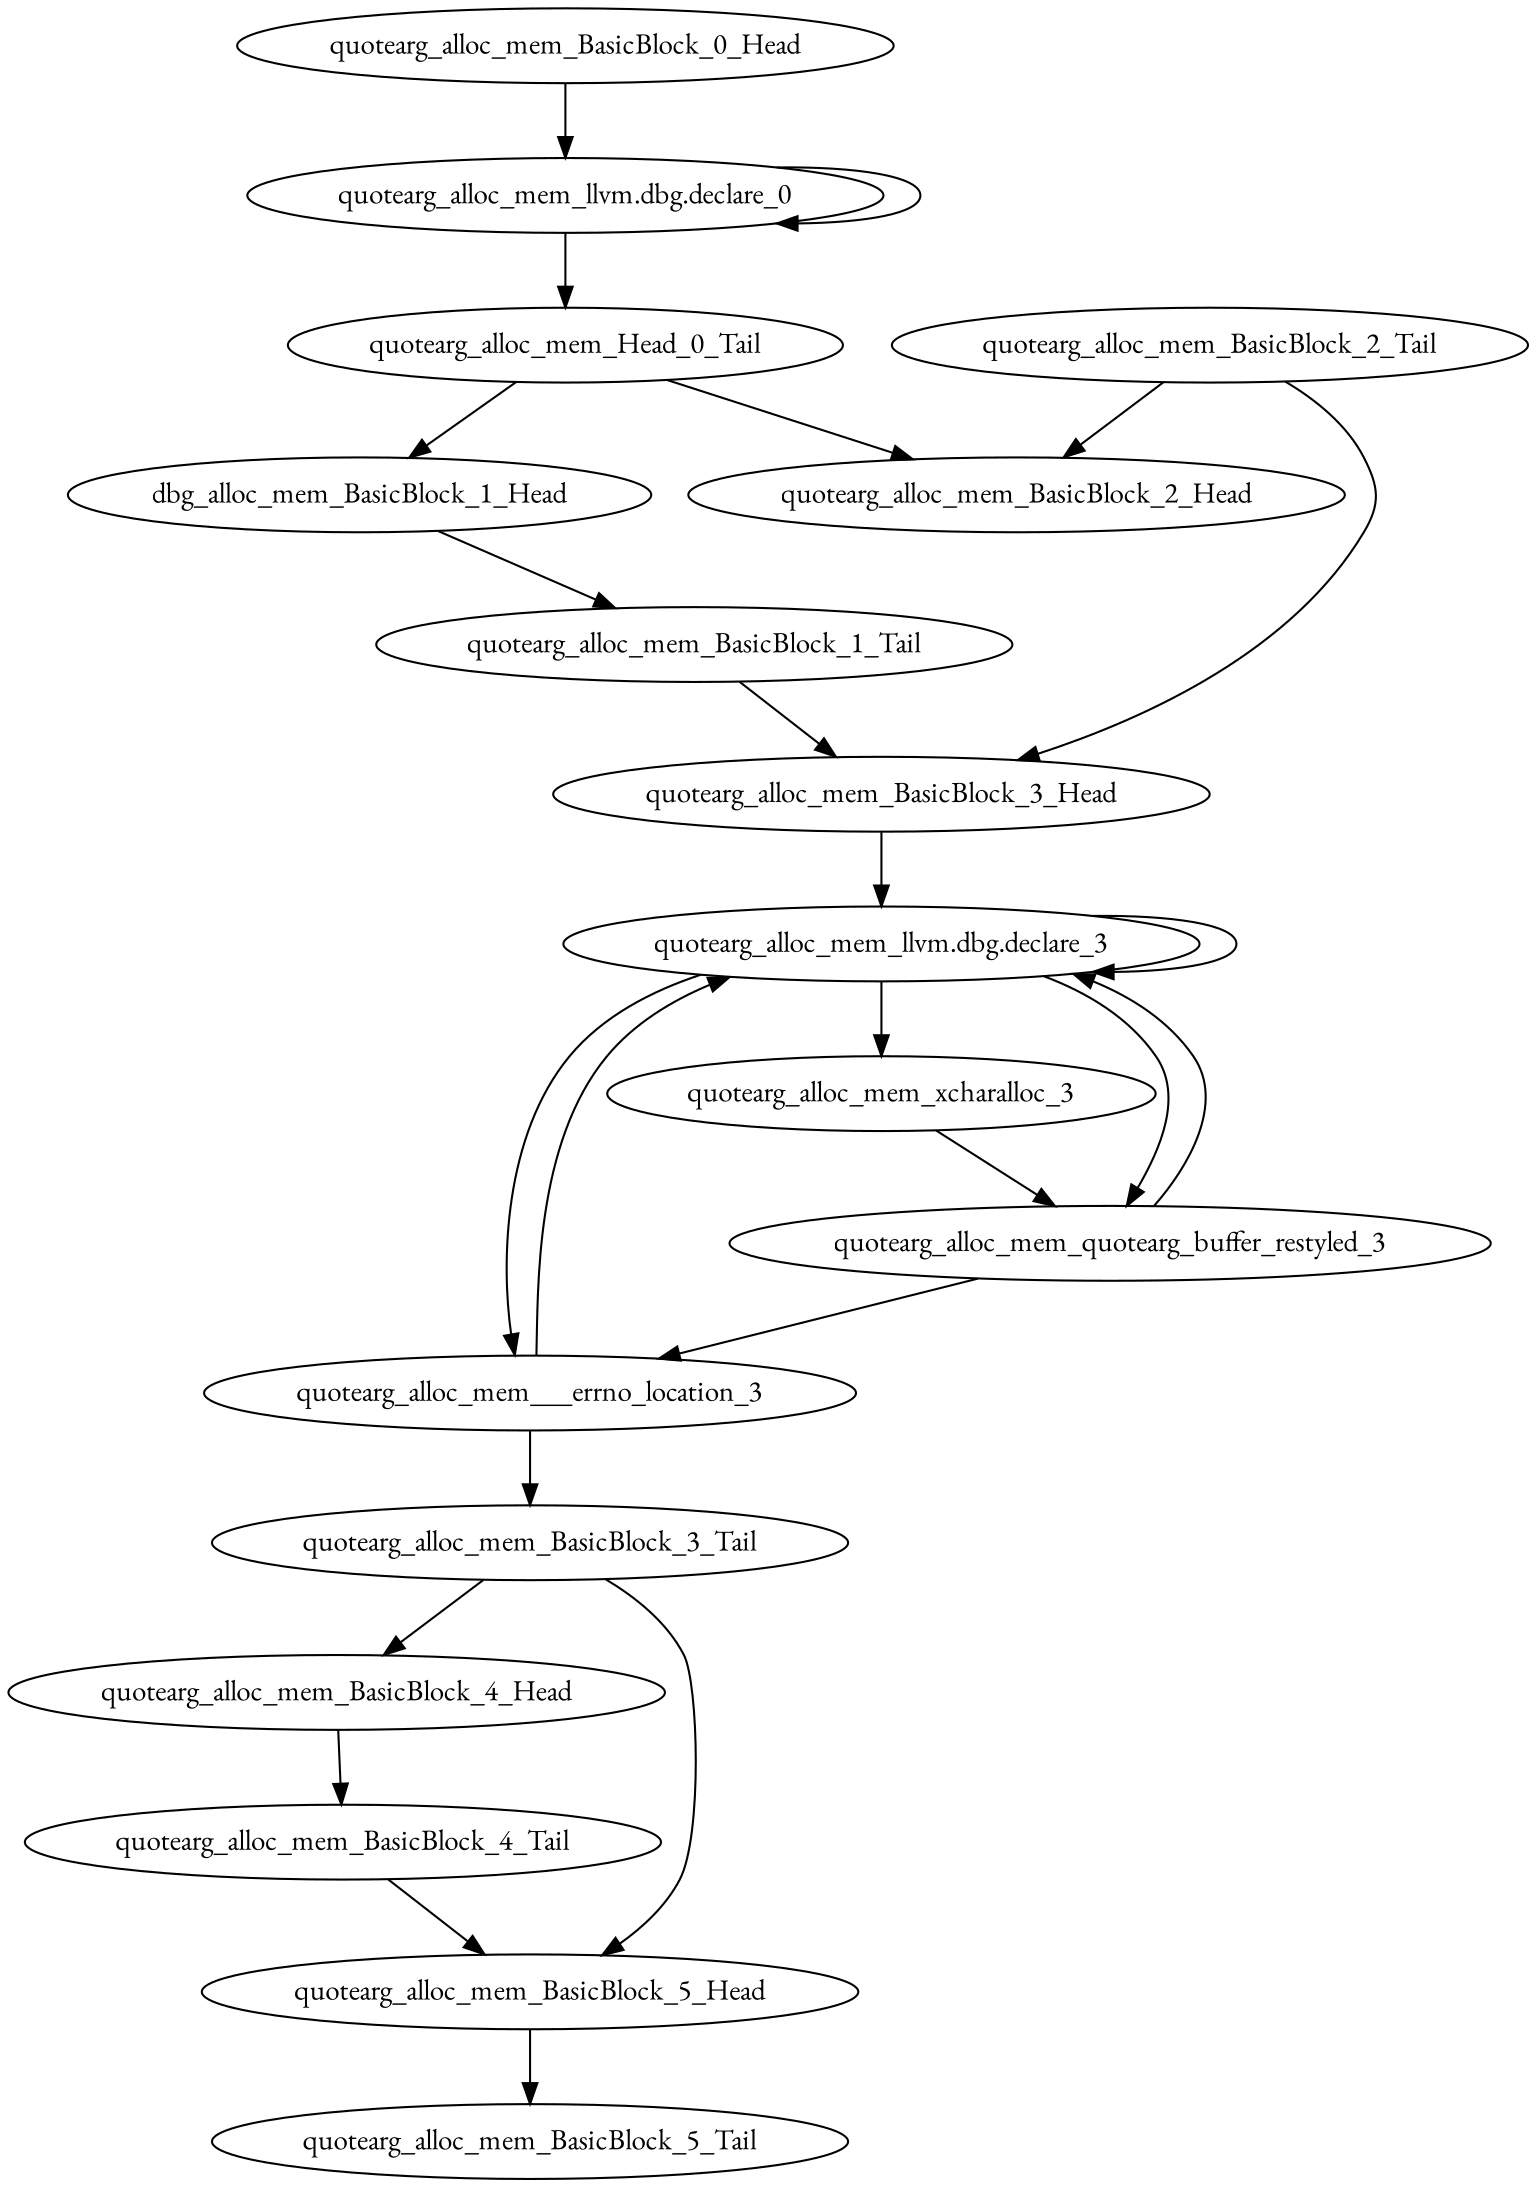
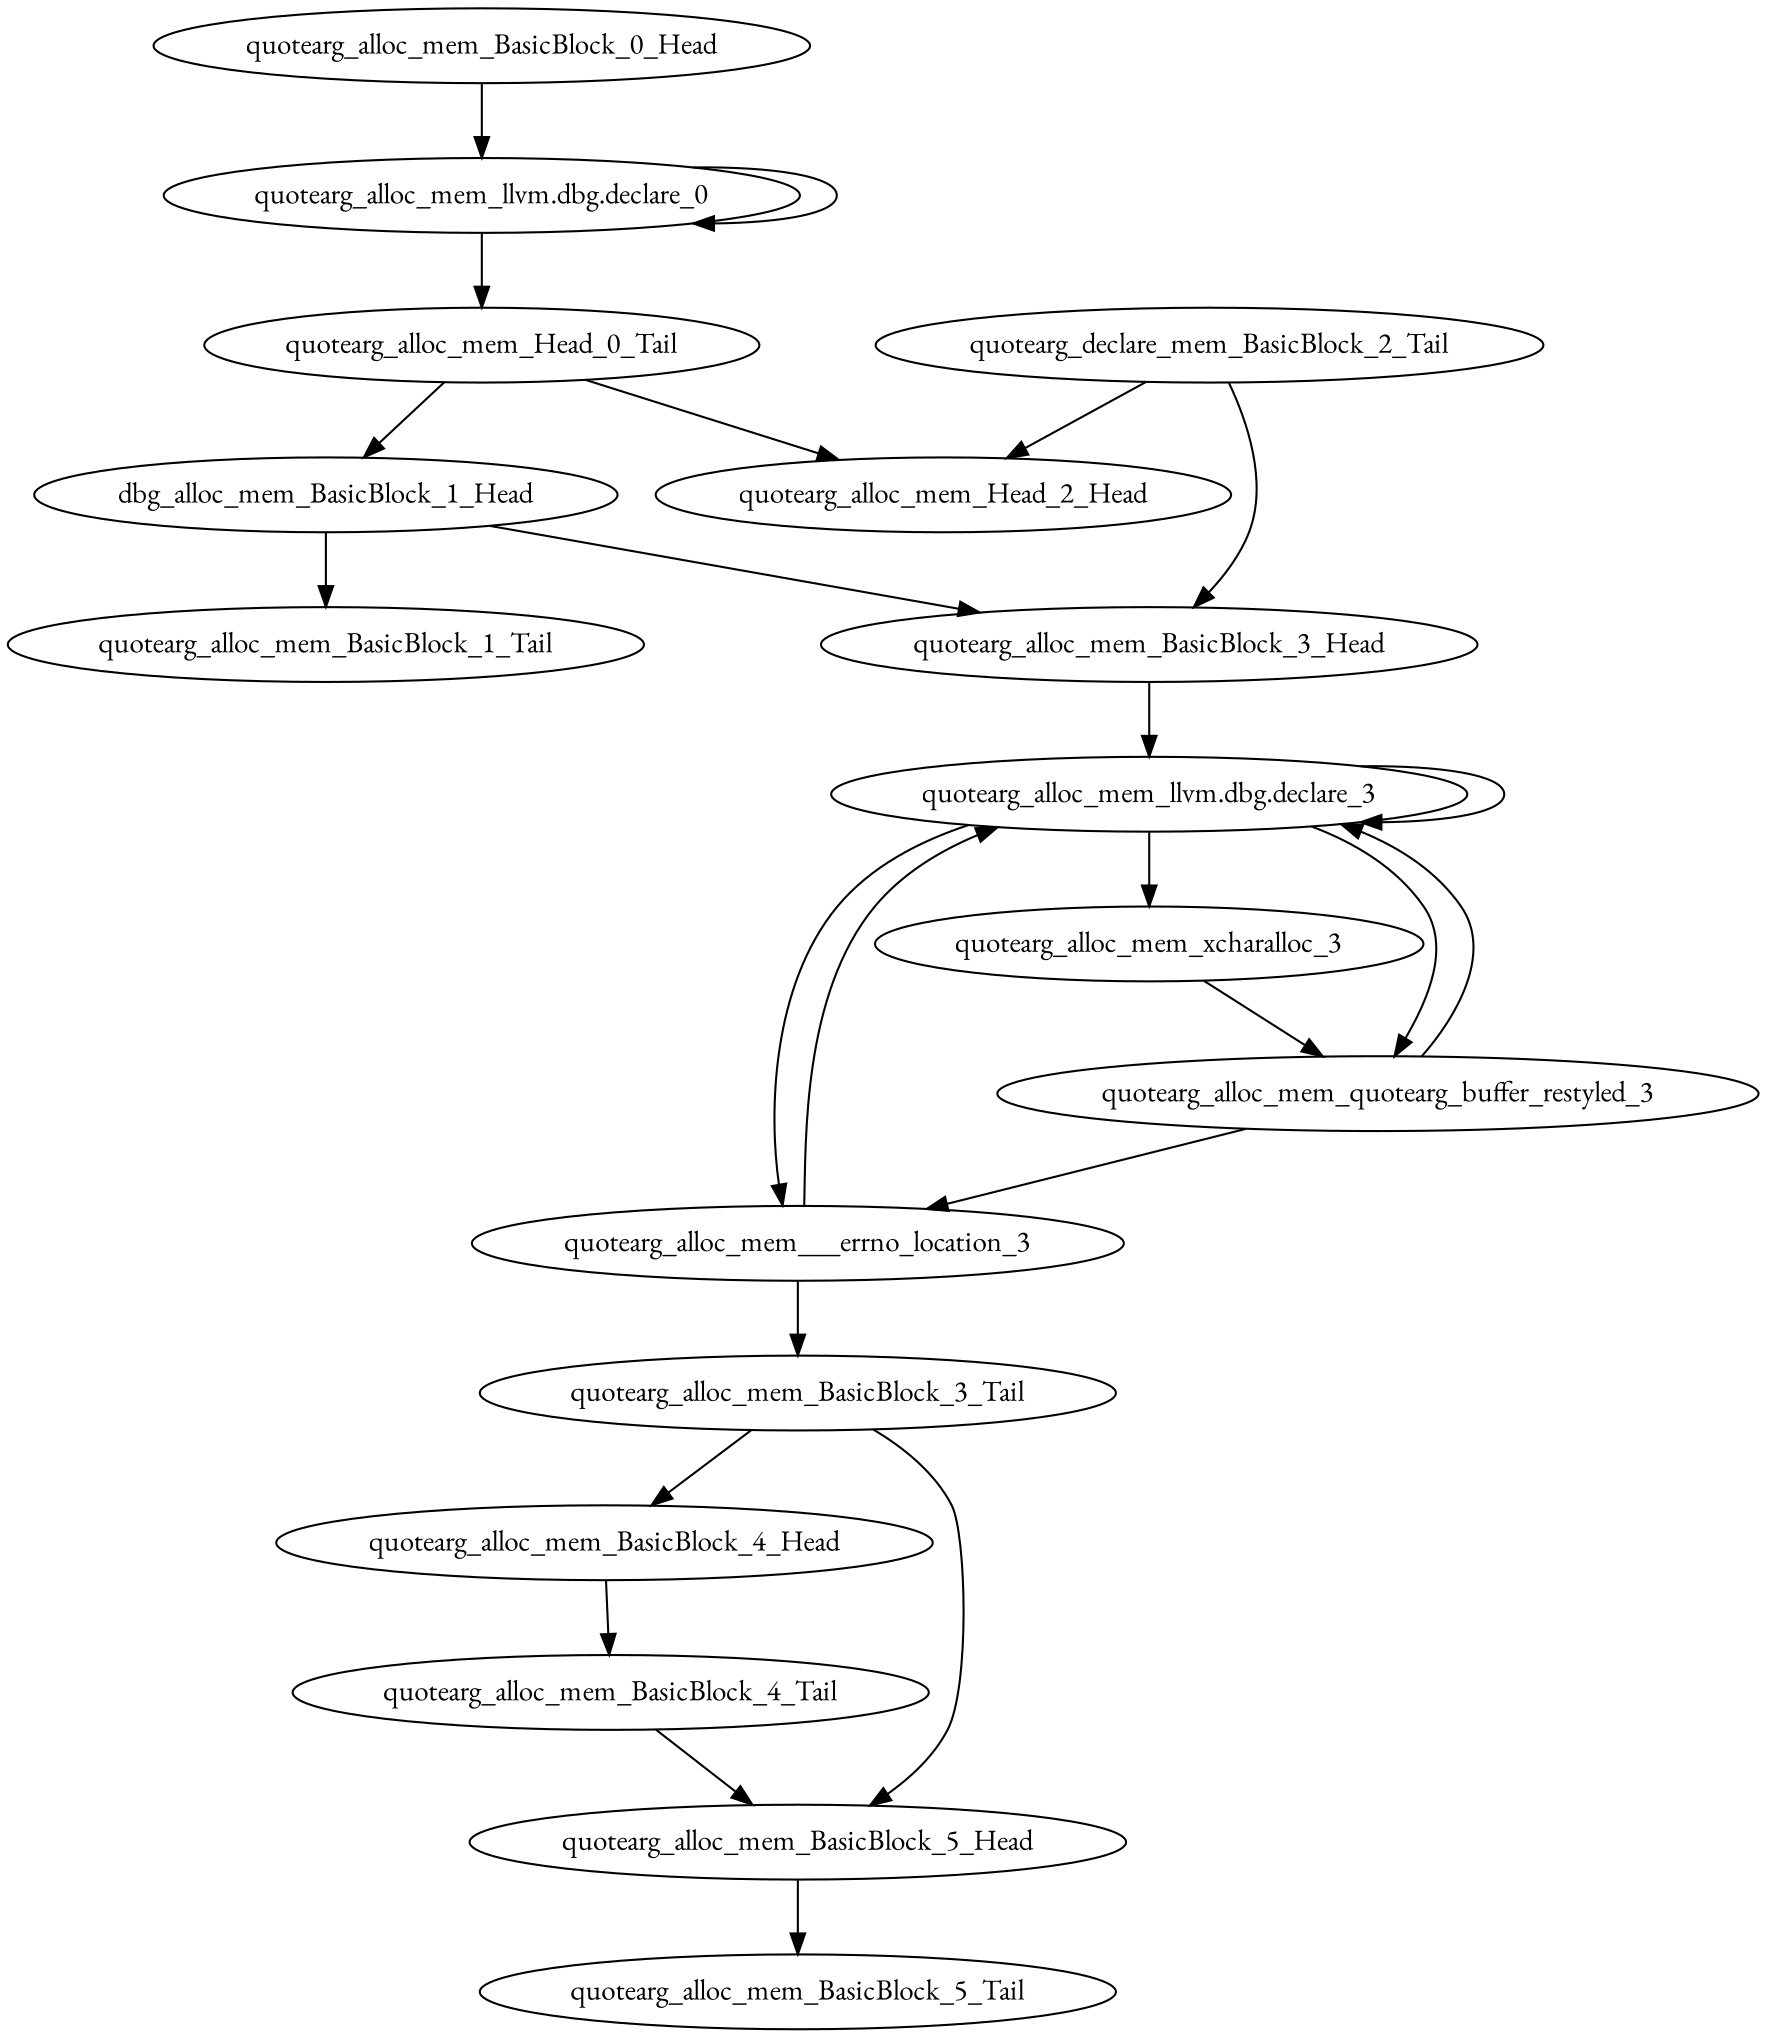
(1210, 345) -> (1210, 345)
(1017, 495) -> (943, 495)
(780, 713) -> (724, 567)
